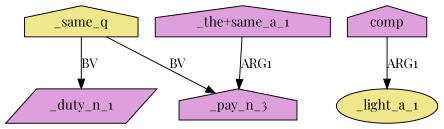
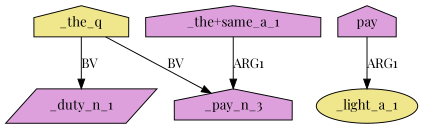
(81, 23) -> (81, 23)
(387, 23) -> (367, 23)
